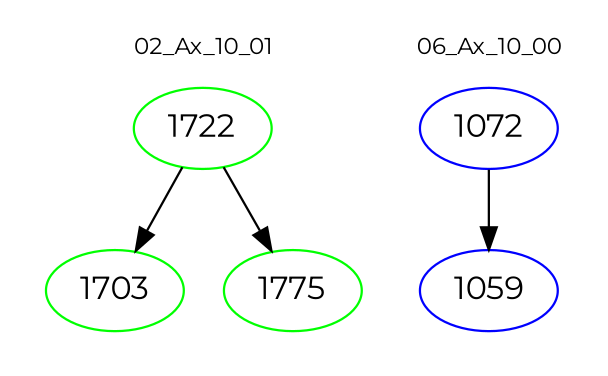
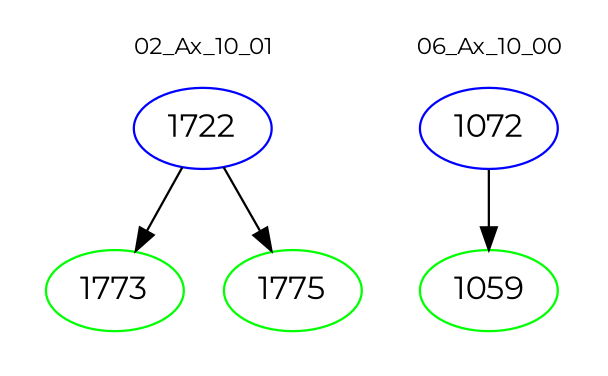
(203, 128) -> (203, 128)
(115, 291) -> (115, 291)
(489, 291) -> (489, 291)
